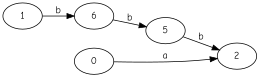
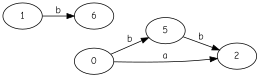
(126, 23) -> (126, 47)
